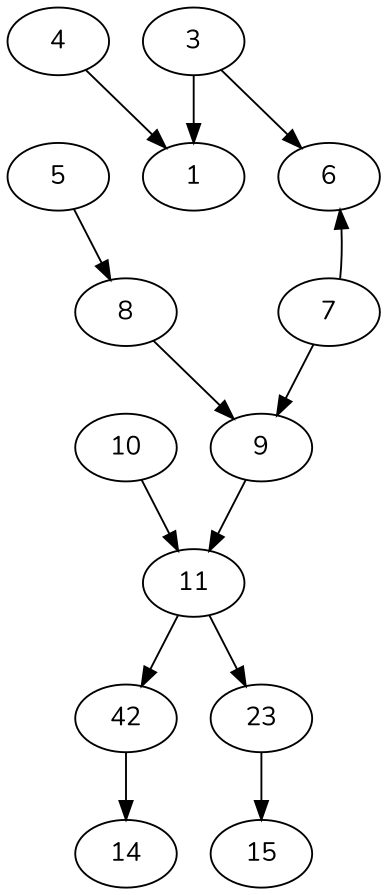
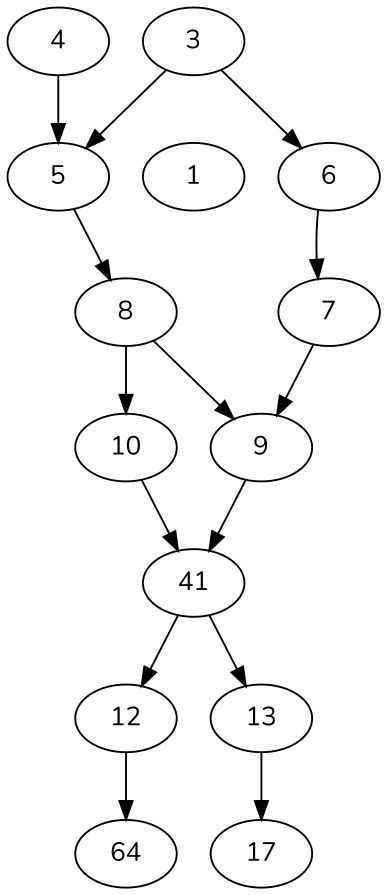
(194, 100) -> (133, 102)
(119, 102) -> (58, 100)
(342, 254) -> (317, 235)
none -> (126, 371)
(194, 583) -> (194, 583)
(126, 718) -> (126, 718)
(261, 718) -> (261, 718)
(126, 854) -> (126, 854)
(261, 854) -> (261, 854)
